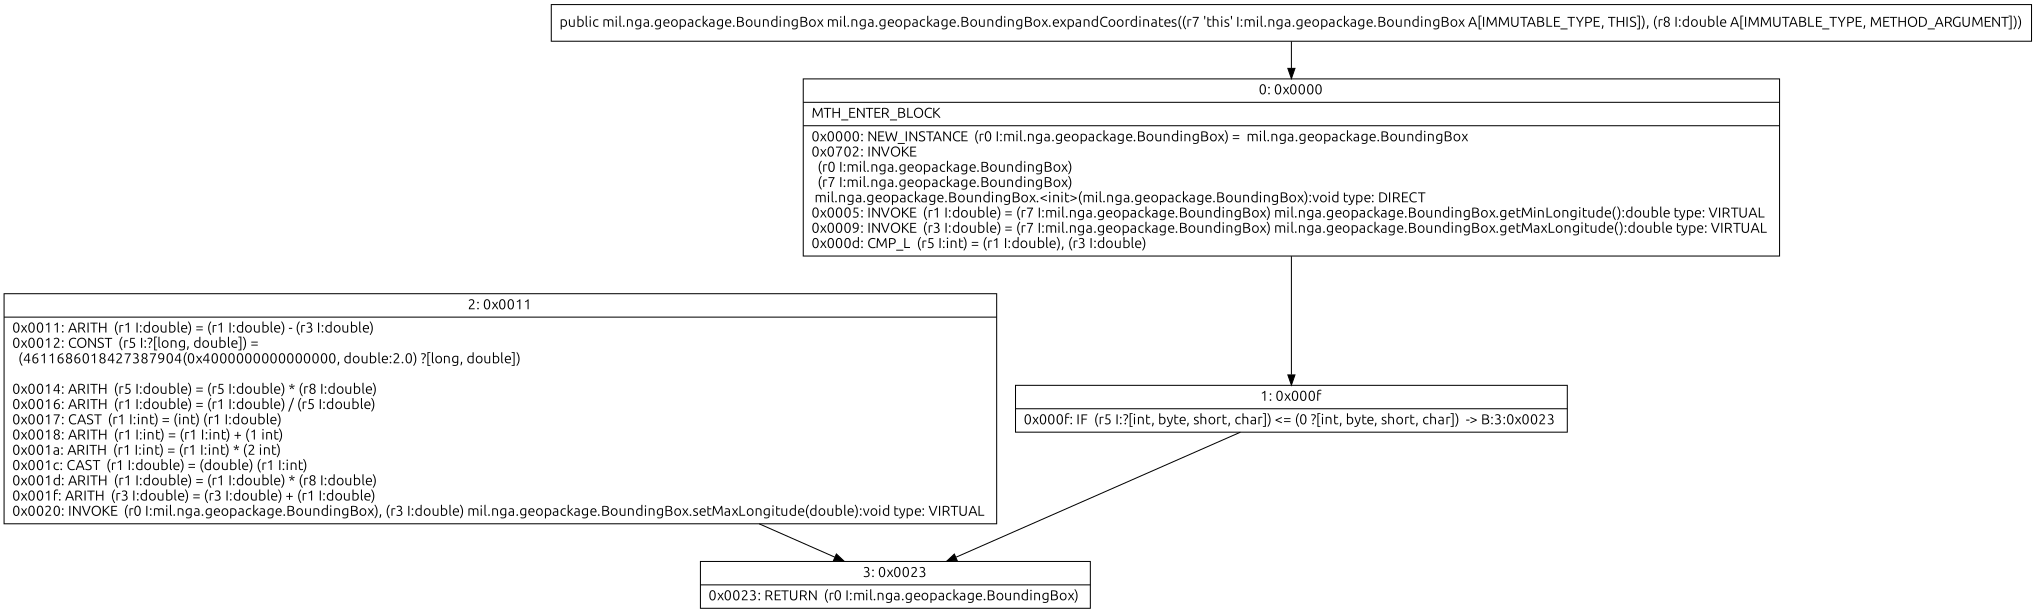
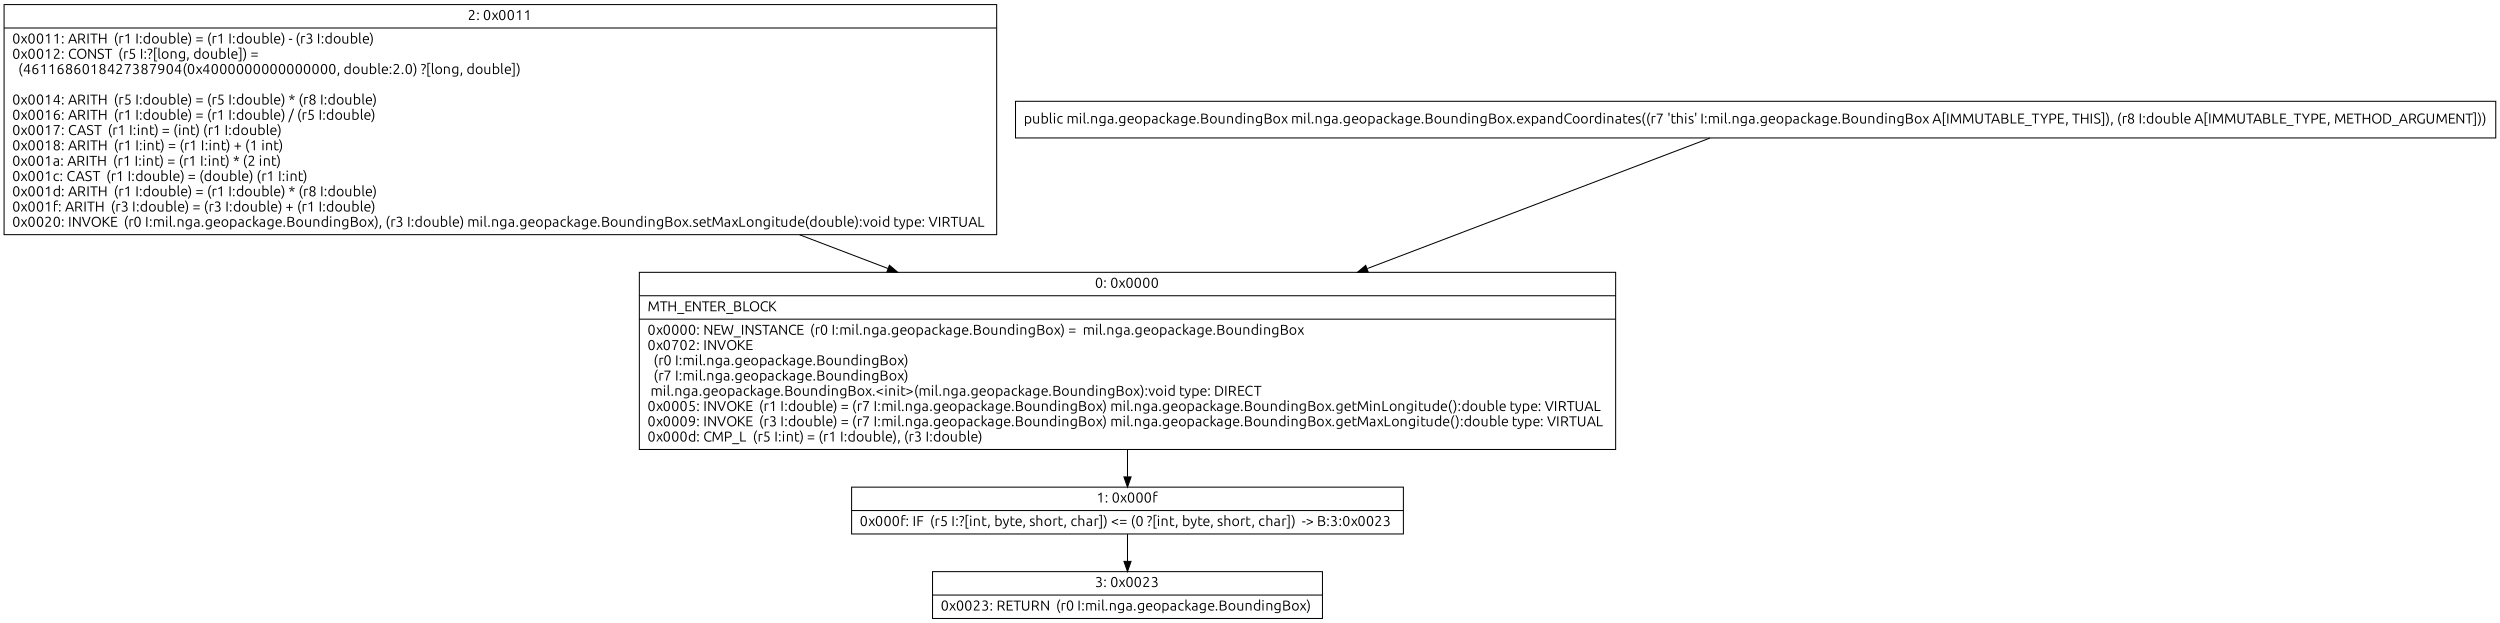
(797, 541) -> (844, 252)
